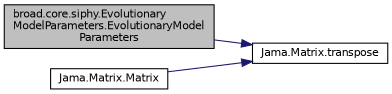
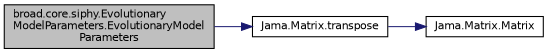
(205, 67) -> (402, 27)
